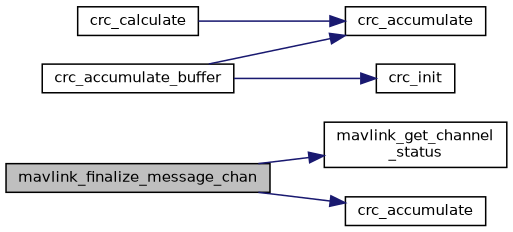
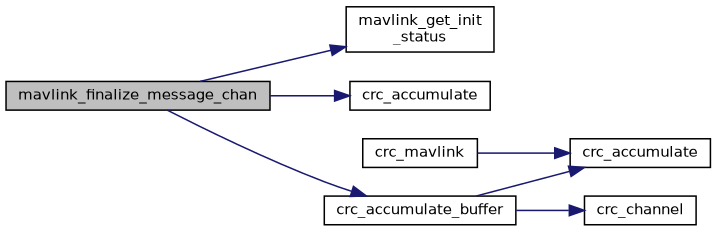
(138, 21) -> (420, 153)
(416, 78) -> (640, 210)
(416, 145) -> (420, 29)
none -> (258, 154)
